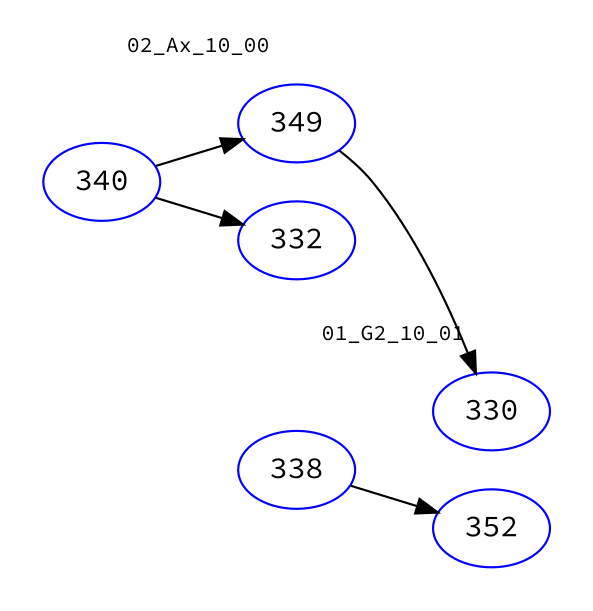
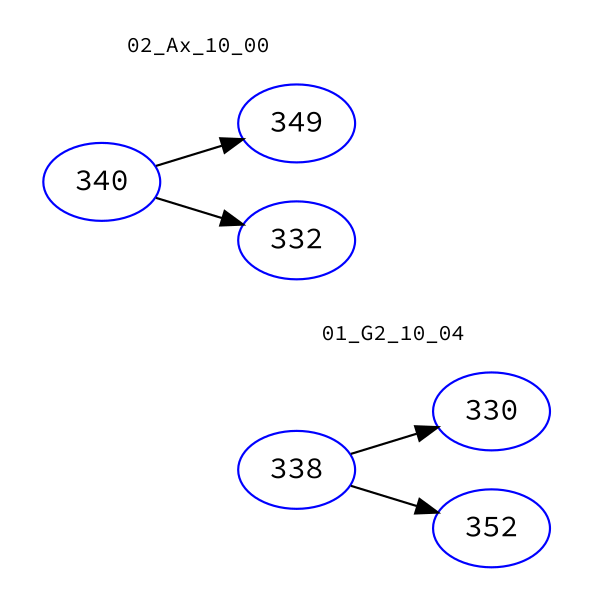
(415, 244) -> (384, 444)
(394, 335) -> (394, 335)
